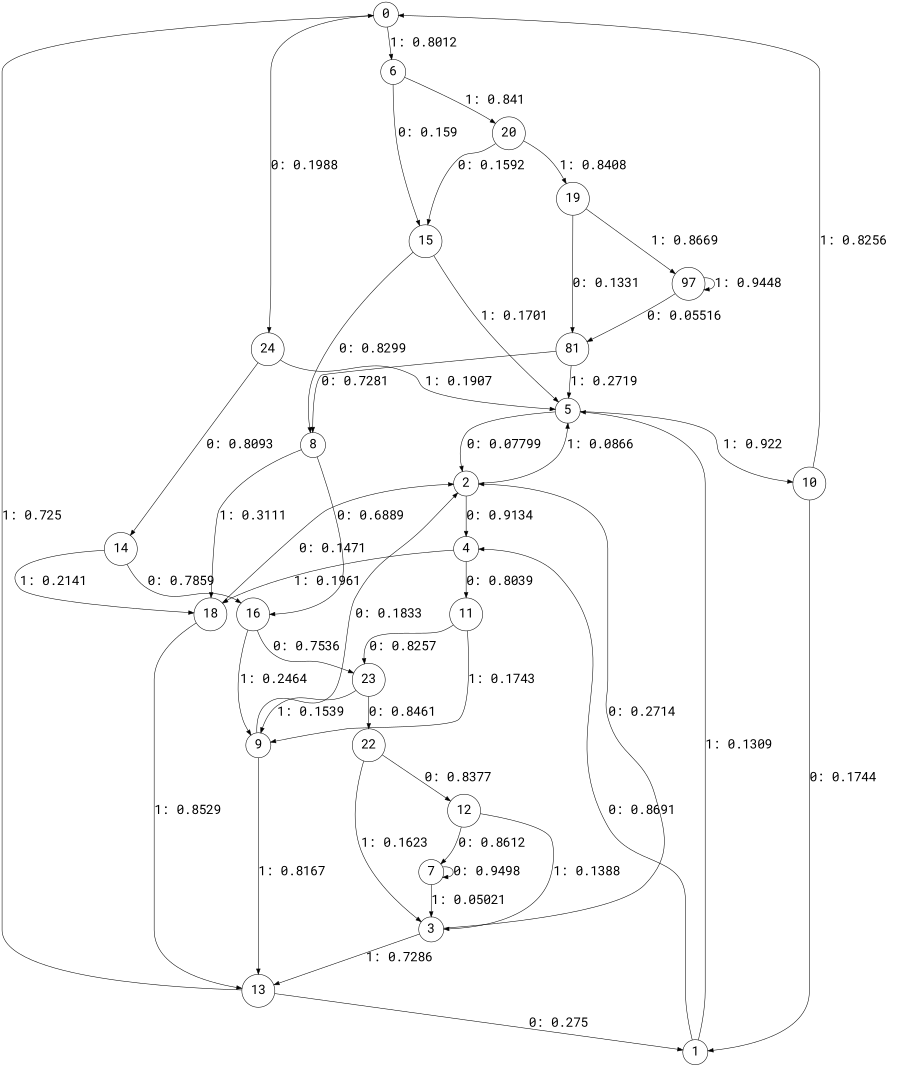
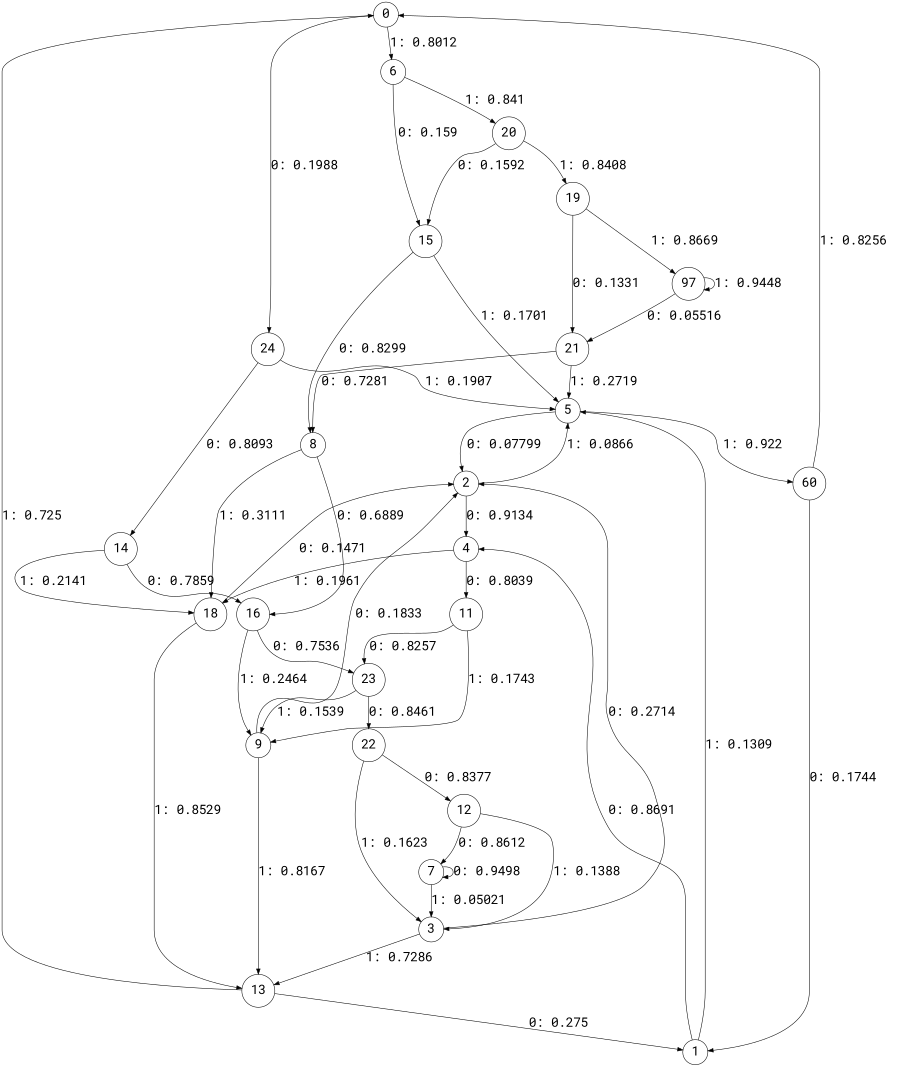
(572, 349) -> (572, 349)
(809, 484) -> (809, 484)
